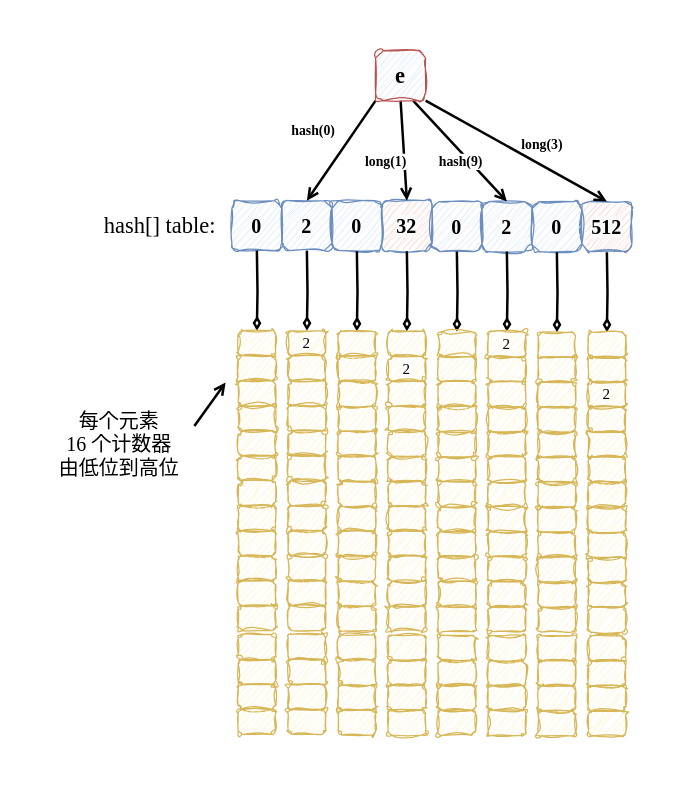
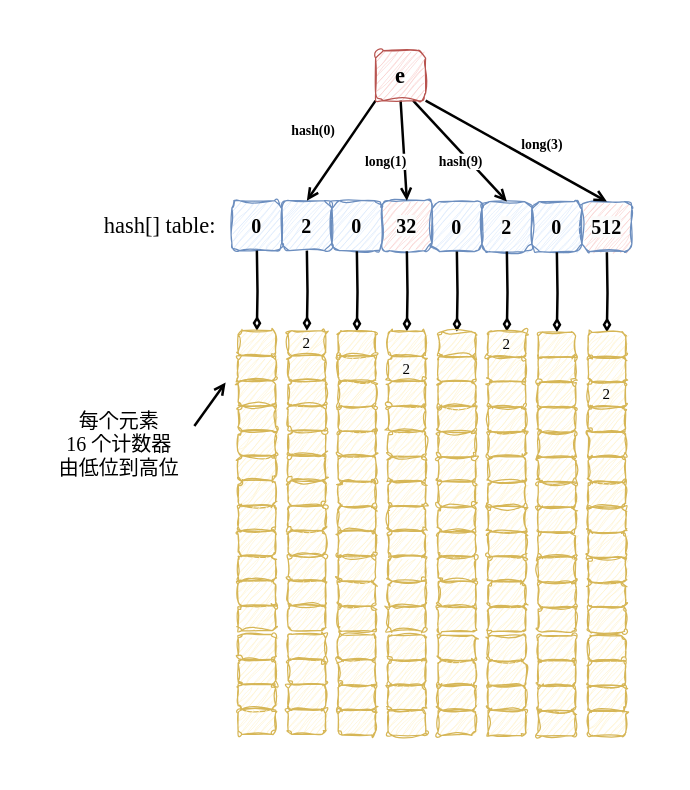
(401, 76) -> (401, 76)
